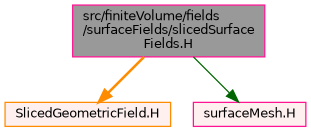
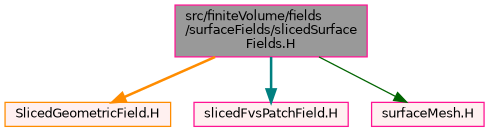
none -> (271, 114)
